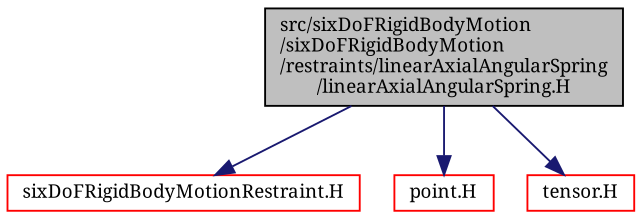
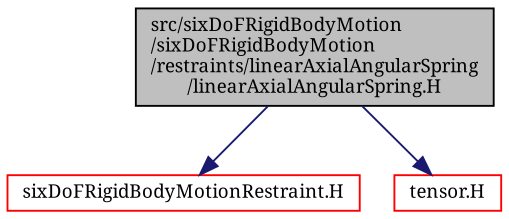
(444, 193) -> none
